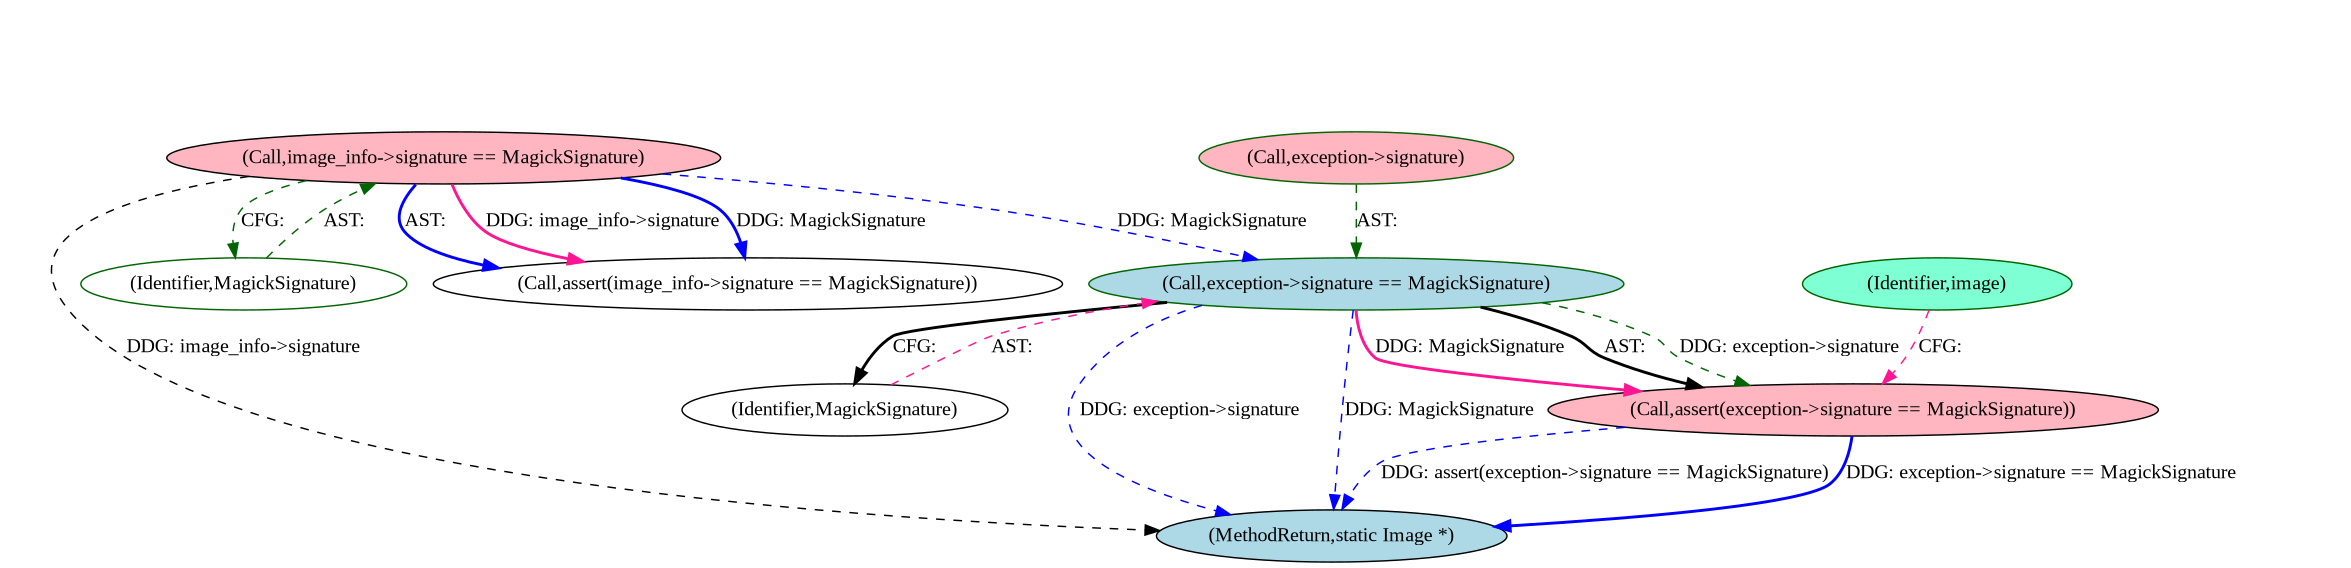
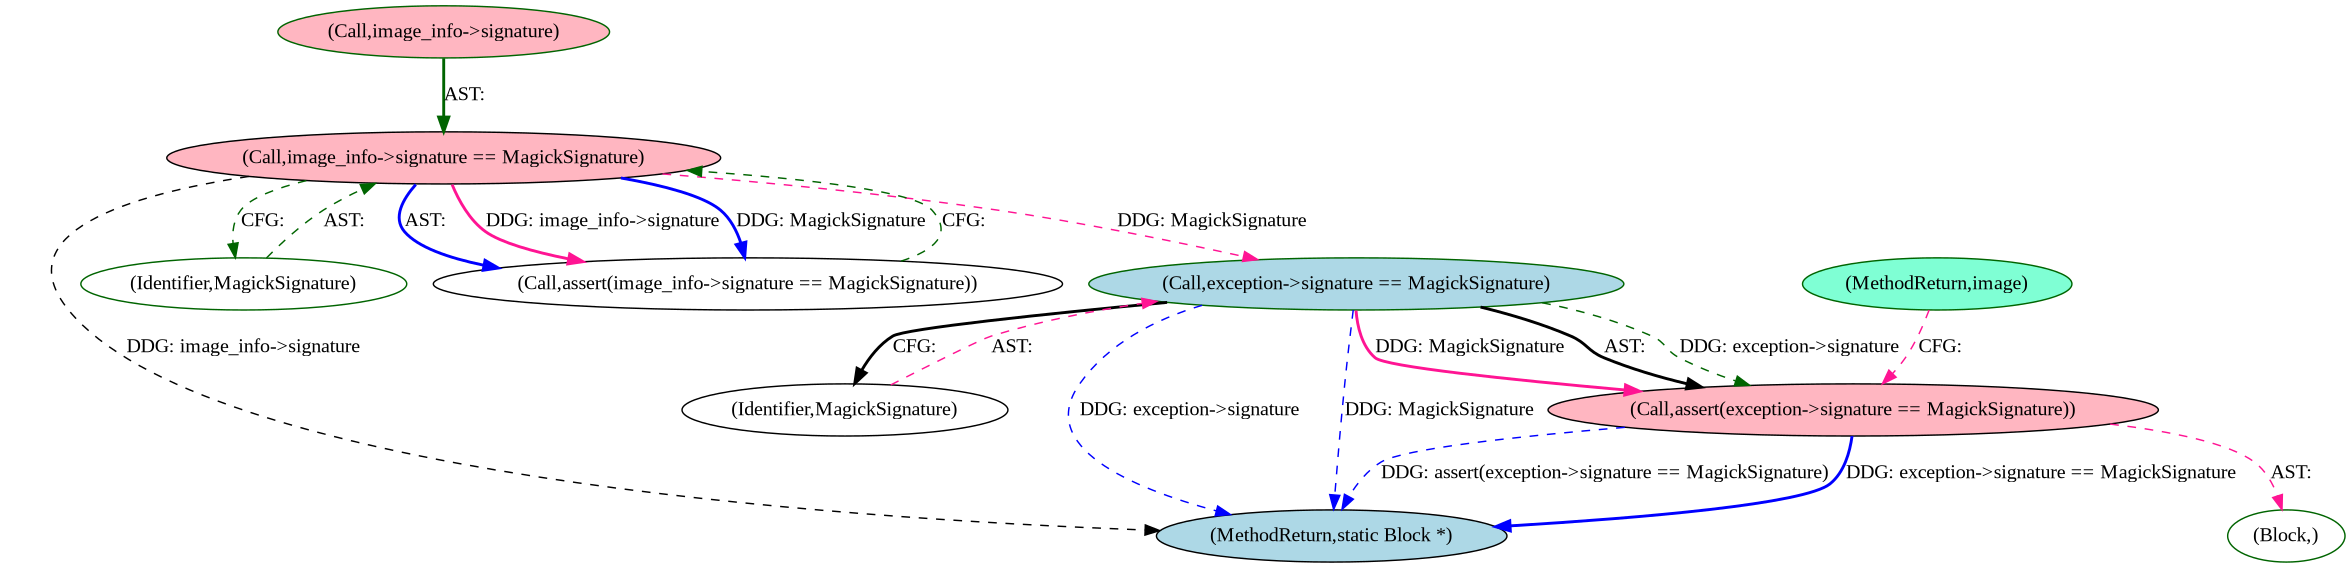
none -> (444, 32)
(1356, 158) -> none
none -> (856, 188)
(955, 204) -> (955, 204)
(1937, 284) -> (1937, 284)
(1332, 536) -> (1332, 536)
none -> (2286, 536)
